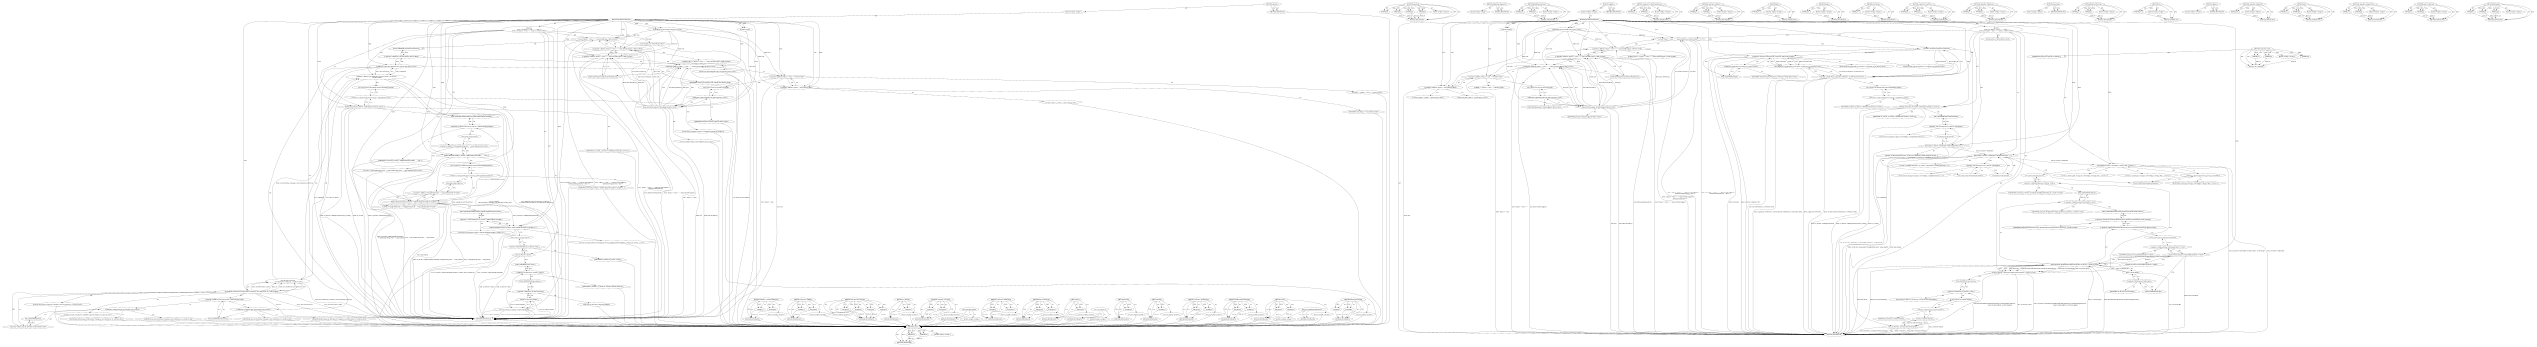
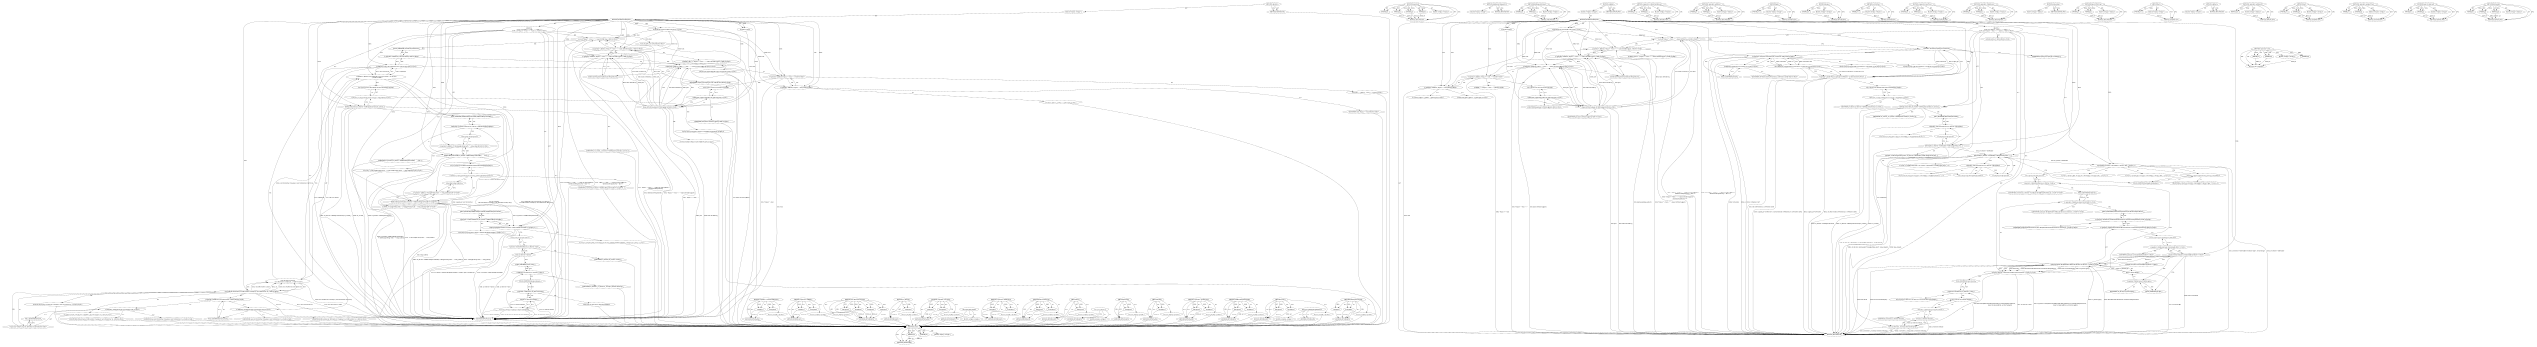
(2158, 53) -> (1991, 53)
(2137, 276) -> (2161, 269)
